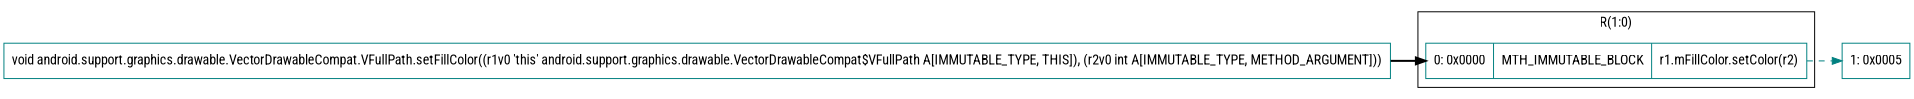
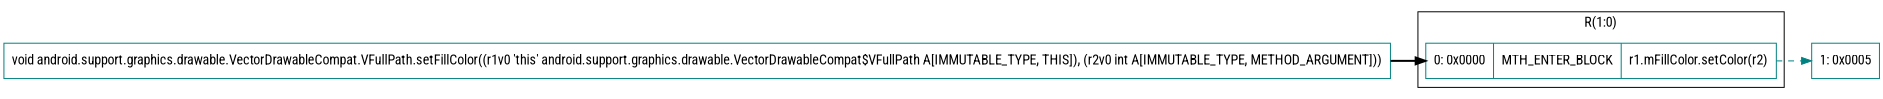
(1573, 60) -> (1557, 60)
